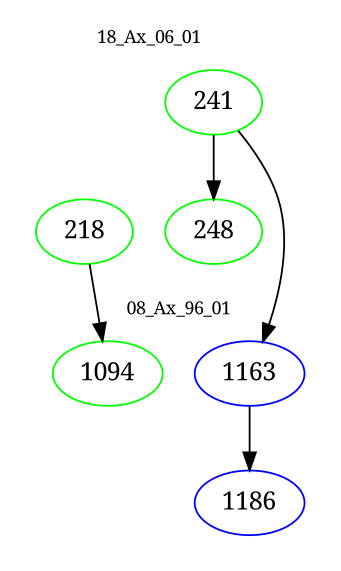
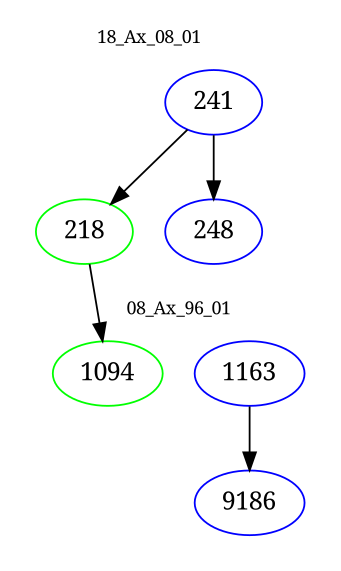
(149, 39) -> (149, 39)
(214, 102) -> (214, 102)
(283, 223) -> (156, 161)
(214, 232) -> (214, 232)
(250, 503) -> (250, 503)
